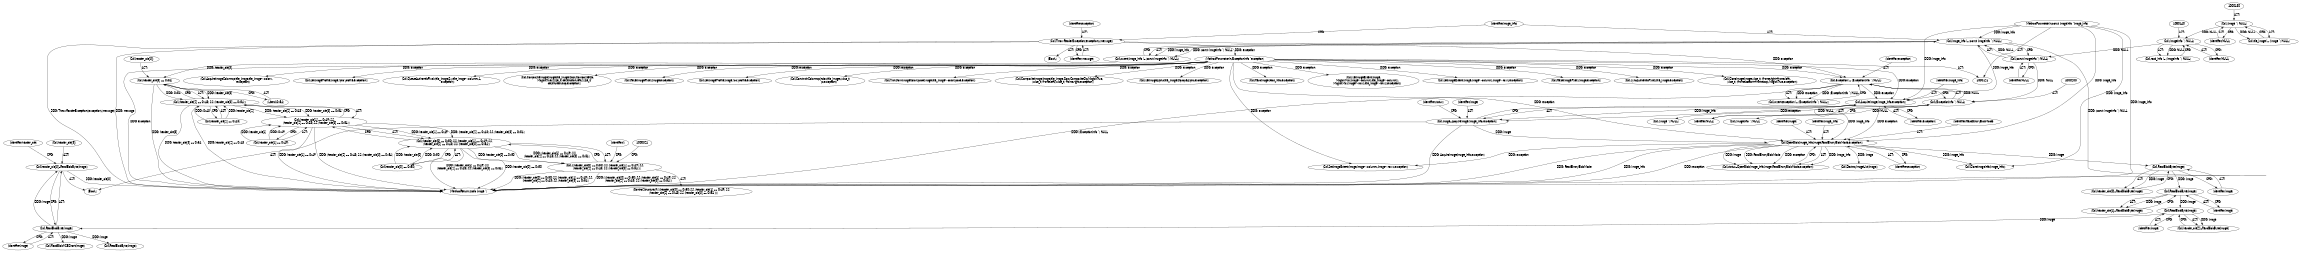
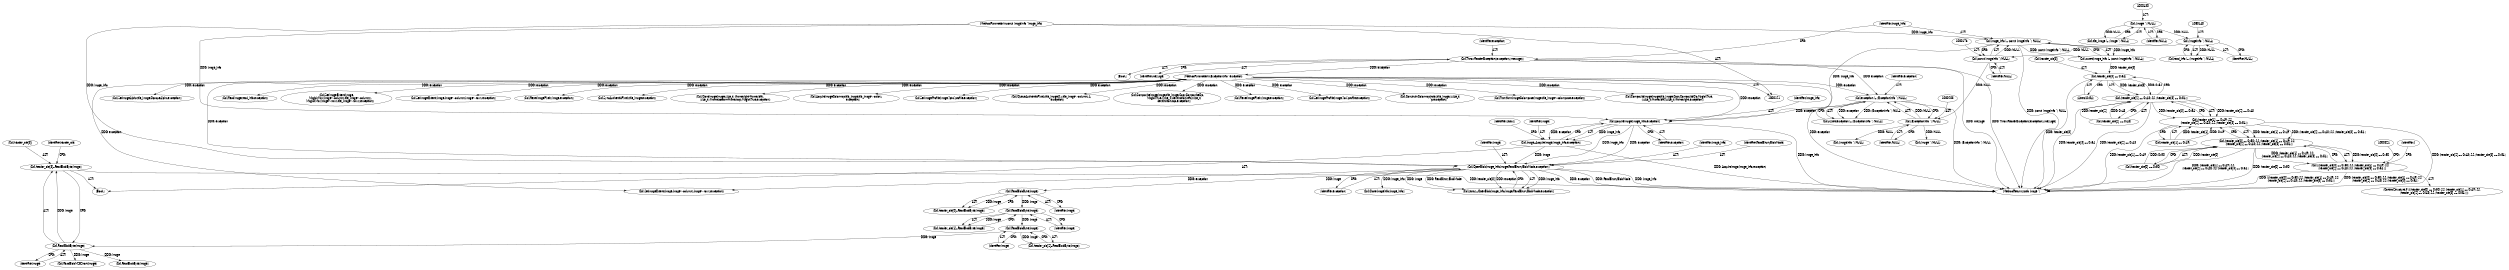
none -> (1962, 42)
(2093, 97) -> none
(1859, 167) -> none
(1493, 185) -> (1815, 181)
